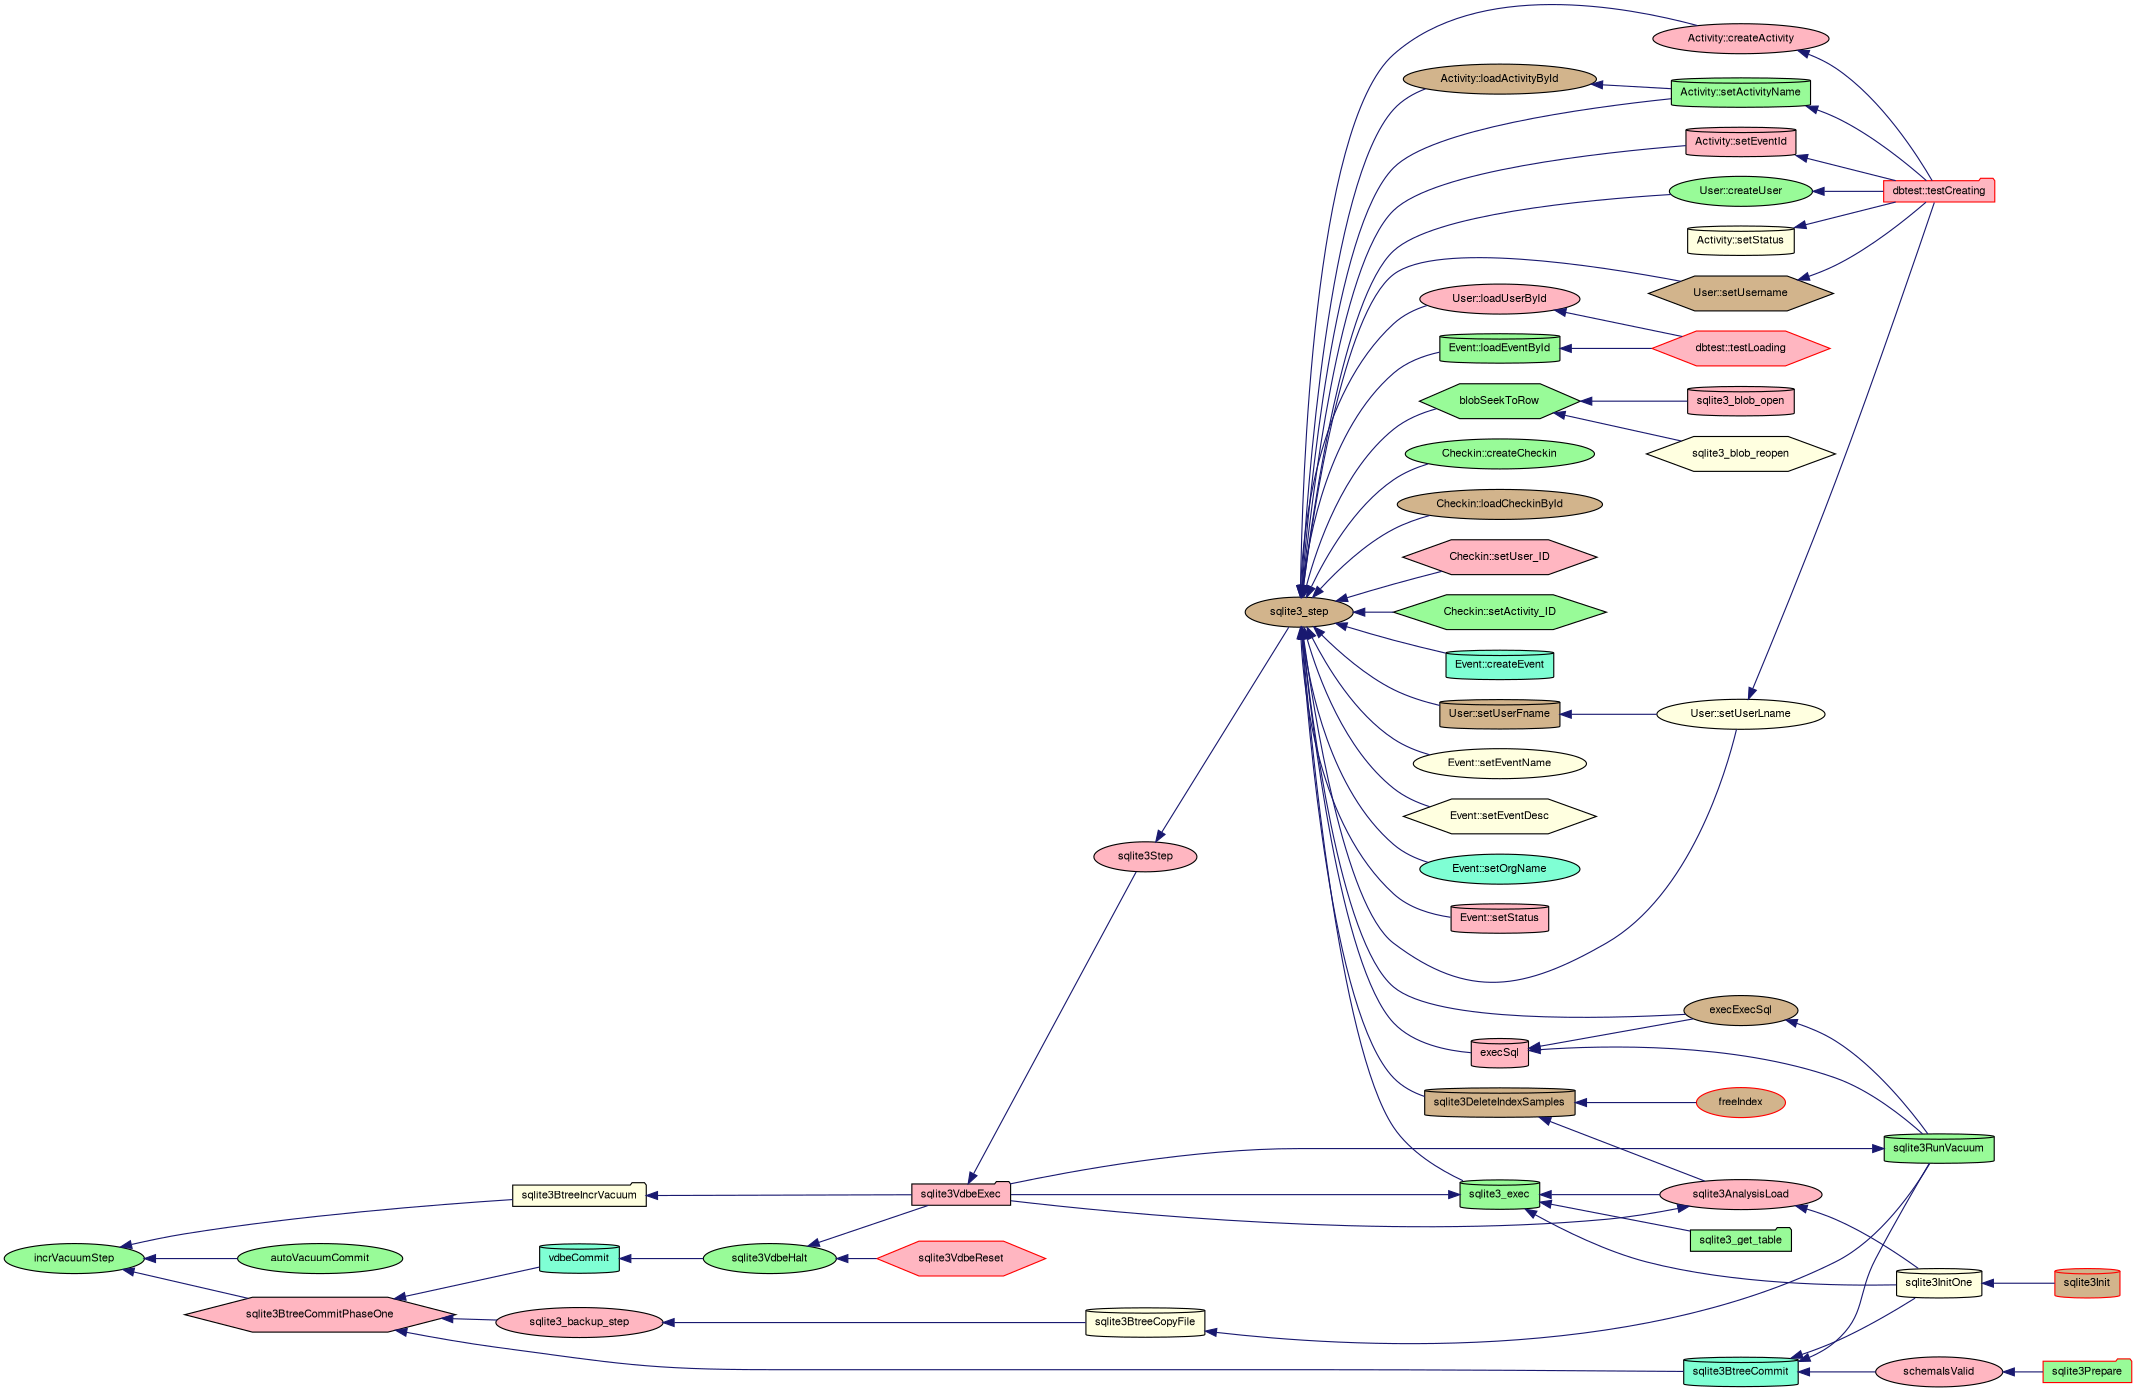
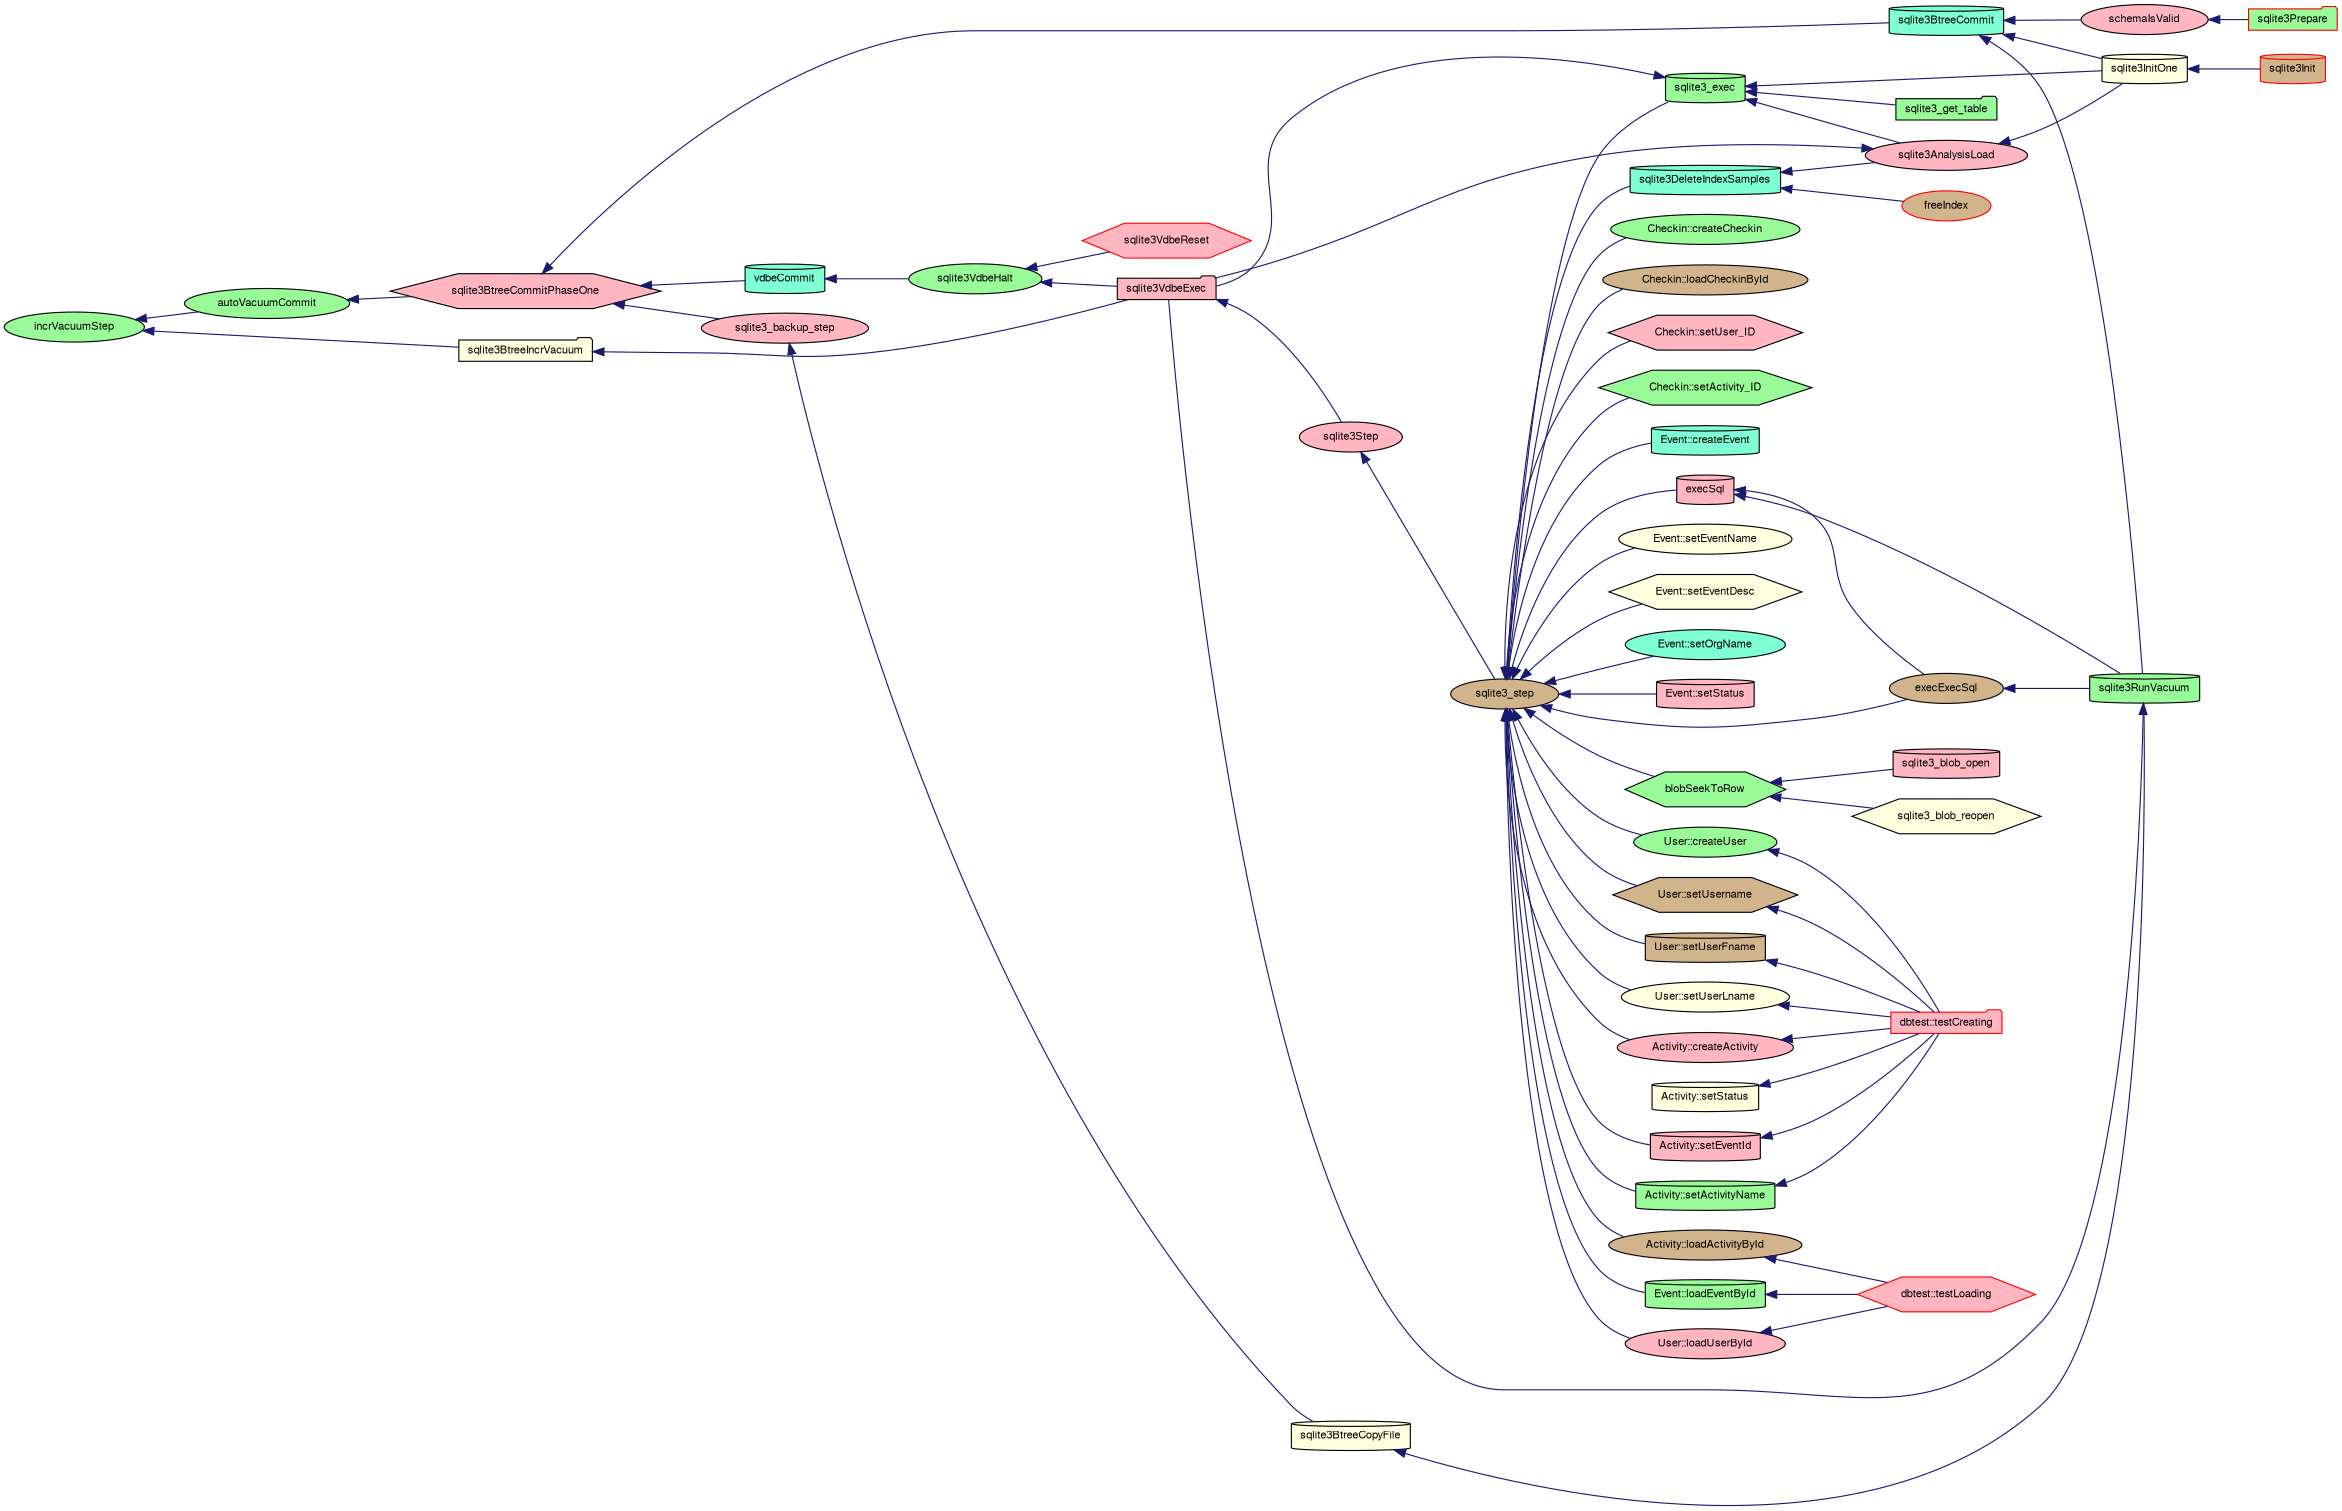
(1637, 87) -> (1832, 1271)
(1614, 714) -> (1849, 985)
(1500, 1103) -> (1705, 180)
(191, 1285) -> (385, 298)
